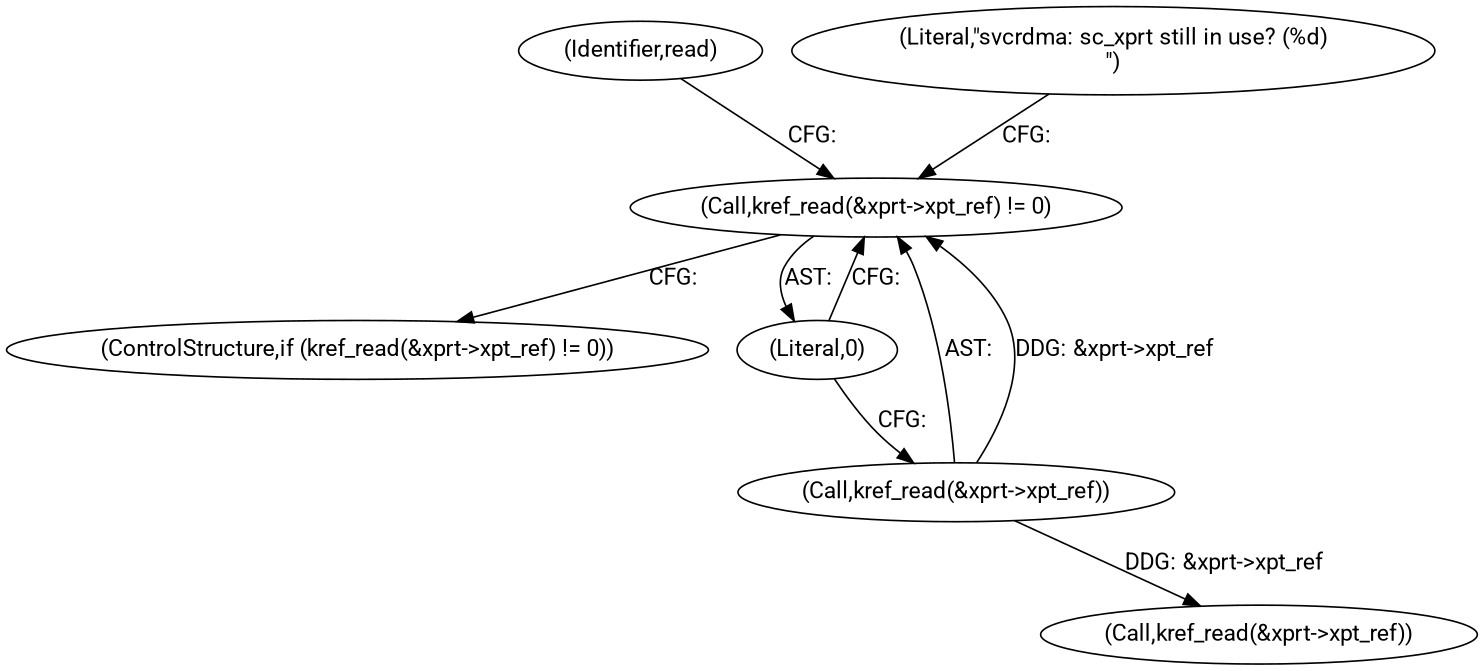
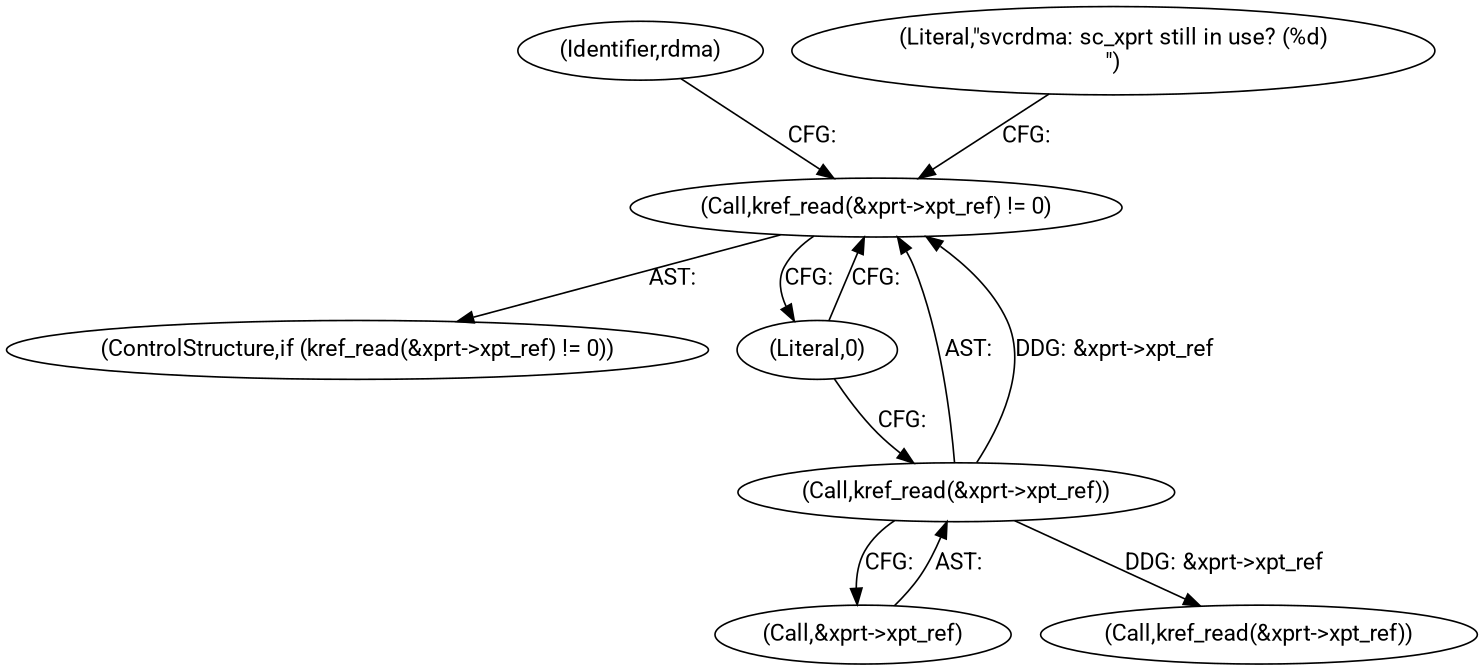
(641, 51) -> (641, 51)
(677, 279) -> (677, 279)
(812, 279) -> (812, 279)
none -> (863, 635)
